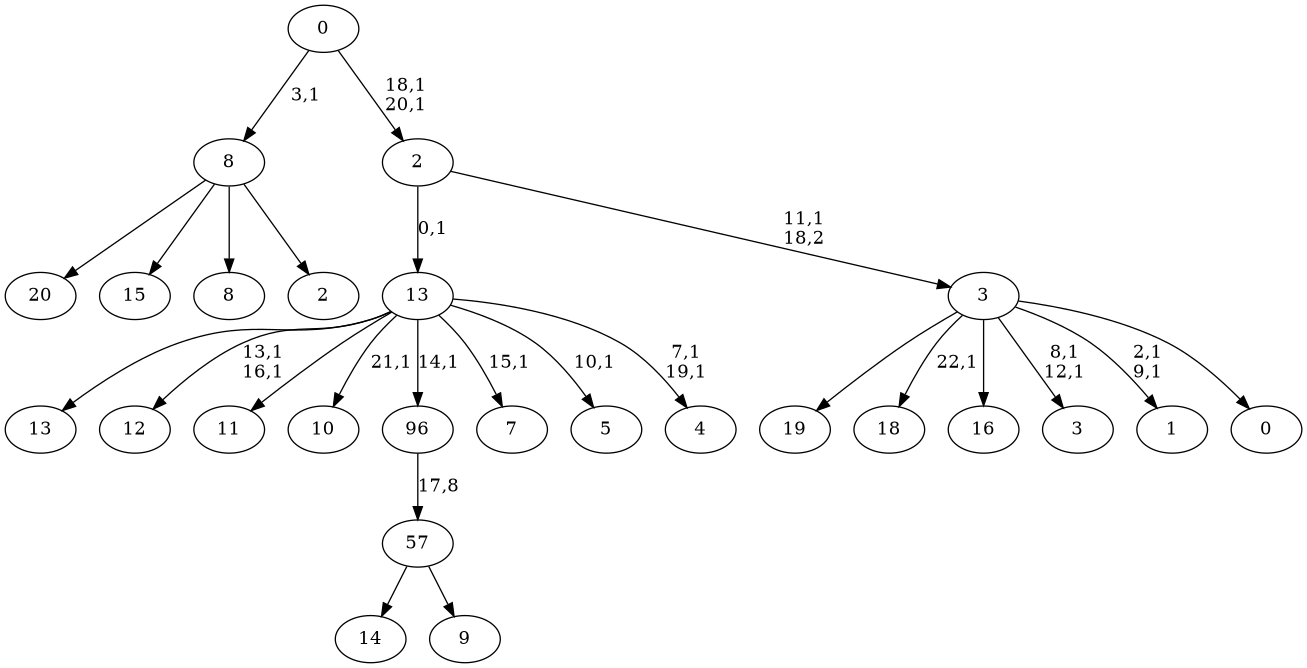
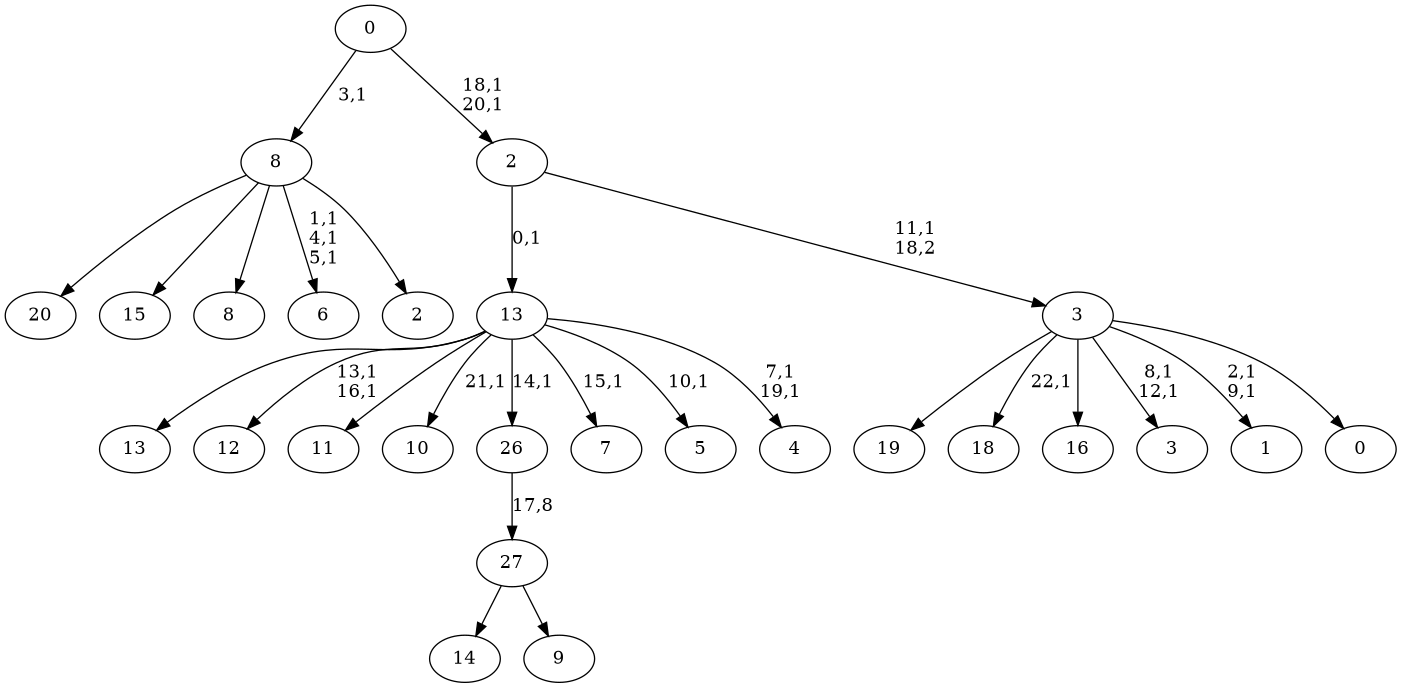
none -> (324, 316)
(418, 430) -> (512, 449)
(418, 544) -> (512, 563)
